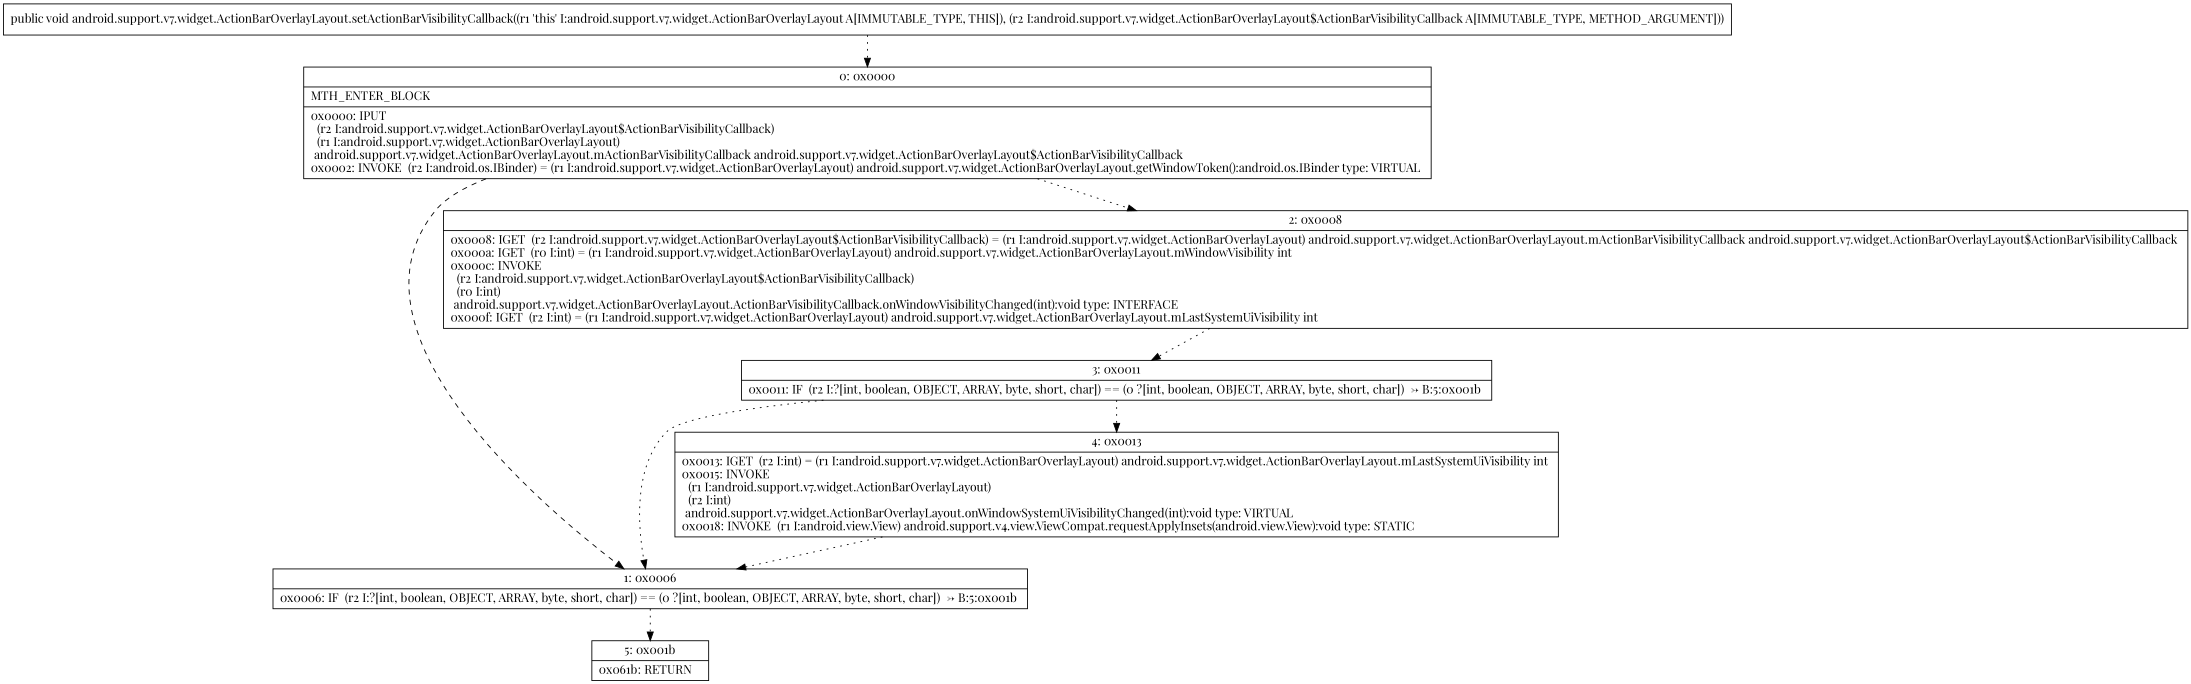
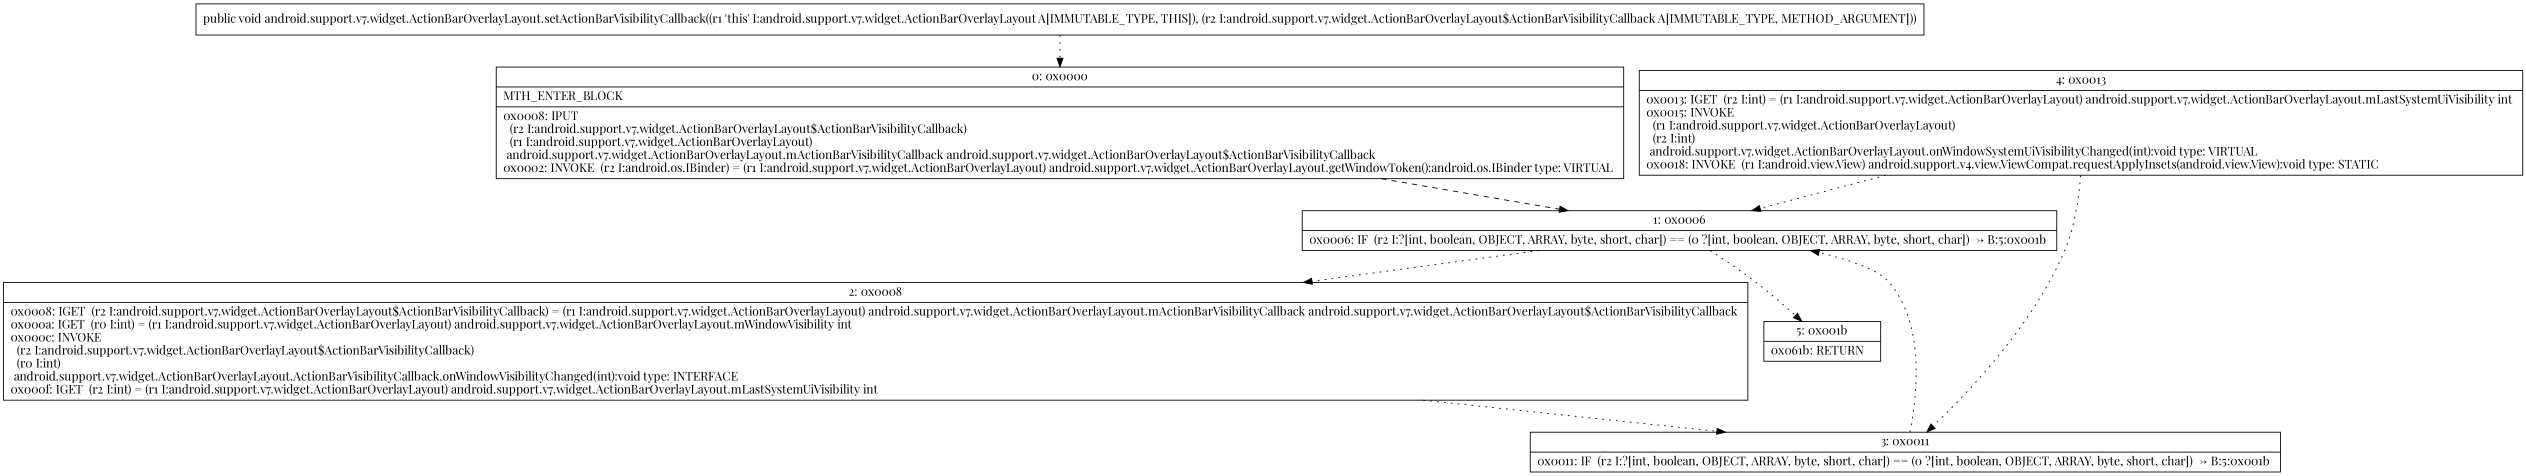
(352, 116) -> (544, 116)
(1083, 193) -> (1426, 266)
(1117, 412) -> (2030, 313)
